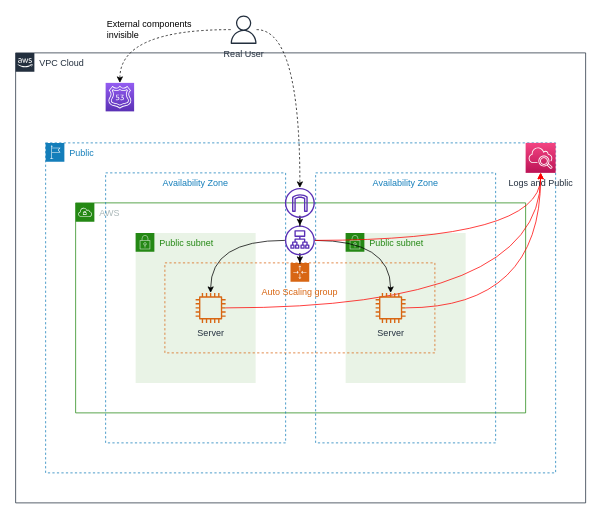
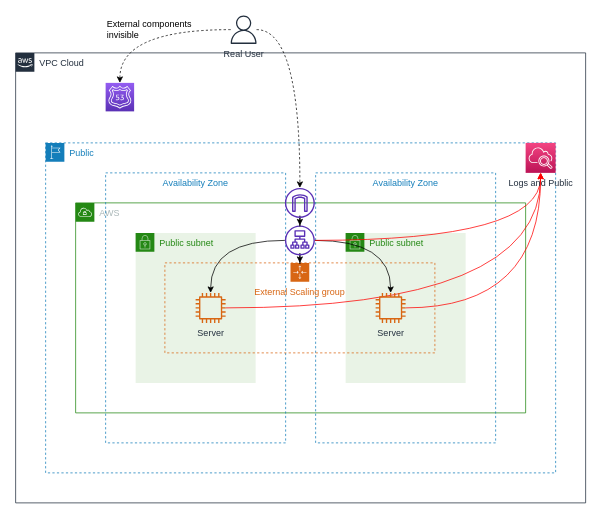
(300, 292) -> (300, 292)
